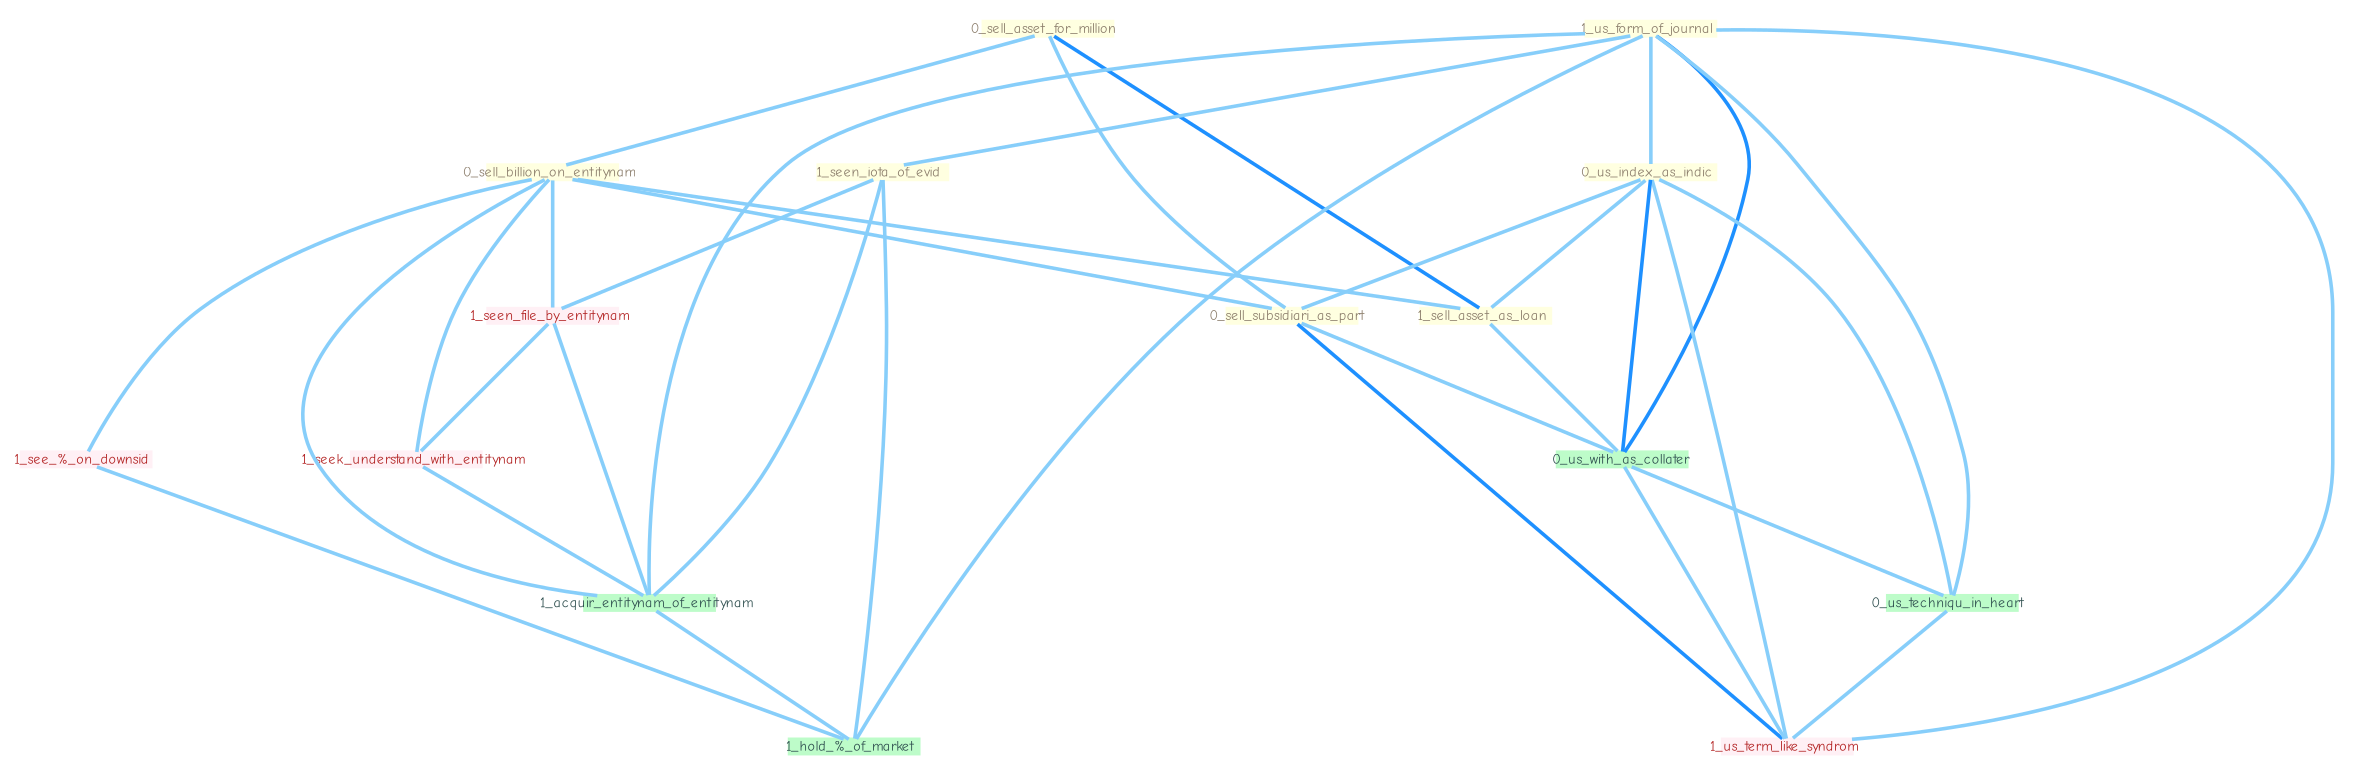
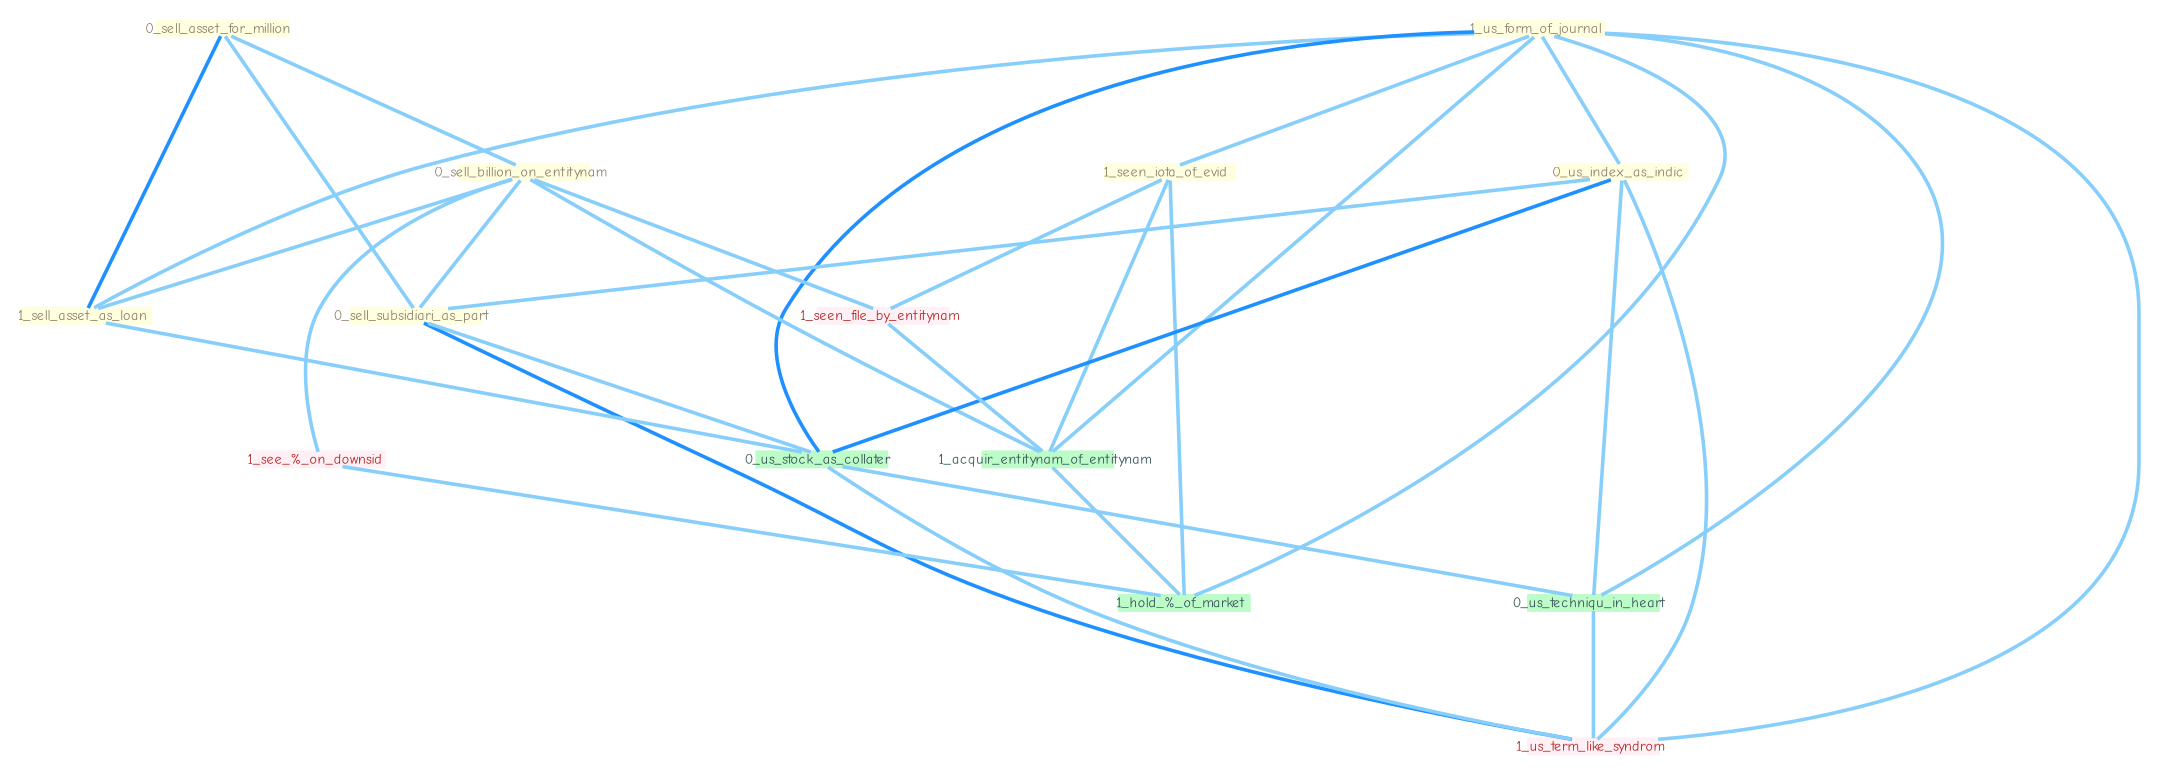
(1568, 244) -> (767, 96)
(416, 459) -> none
(1622, 459) -> (822, 459)
